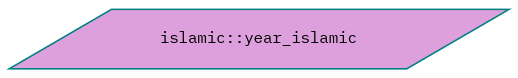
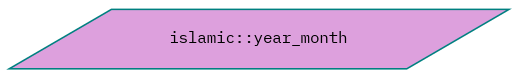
(259, 39) -> (259, 39)
